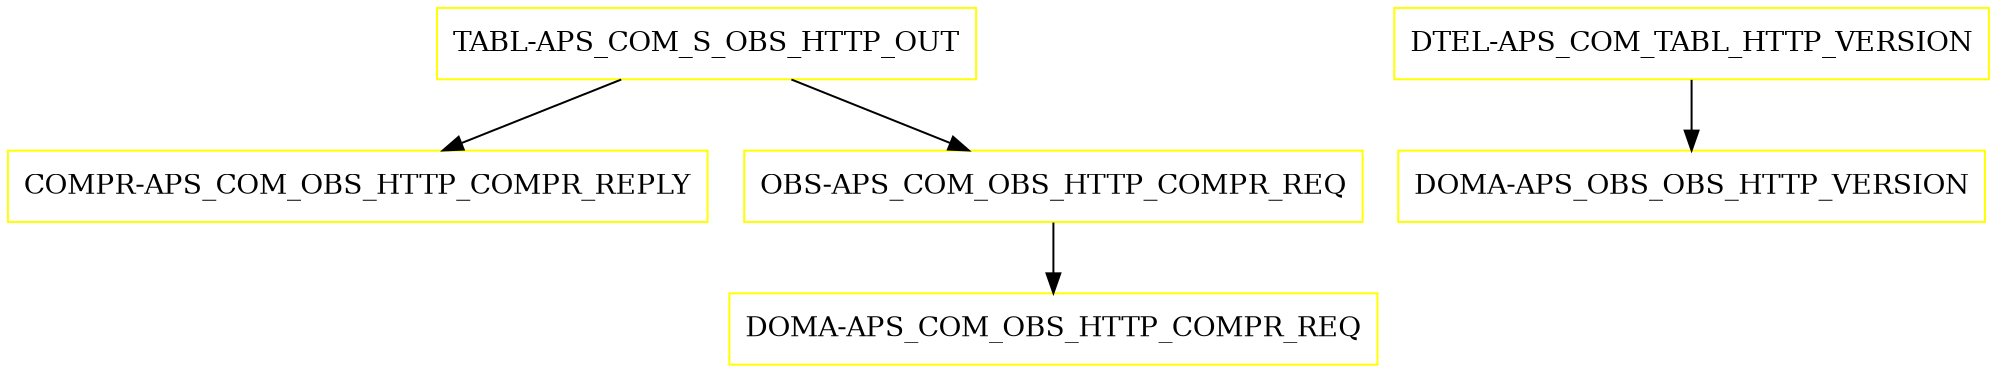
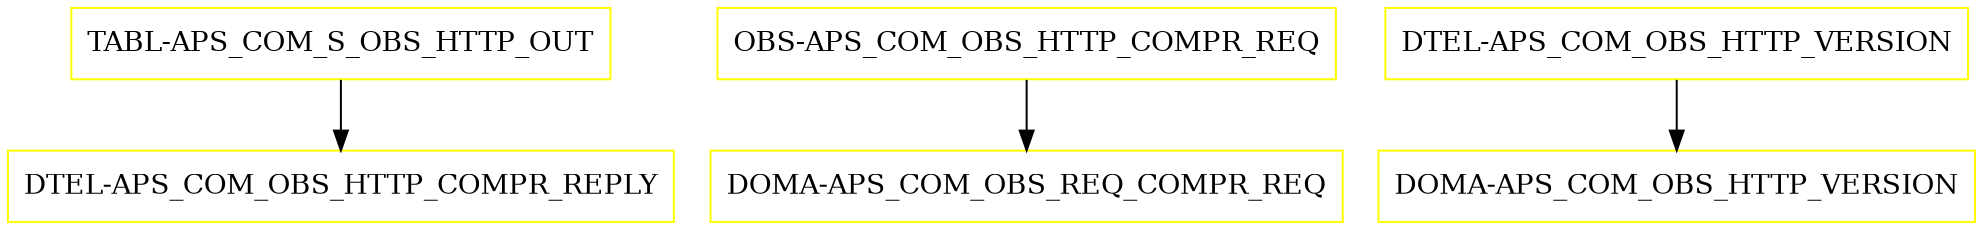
(1692, 44) -> (1677, 44)
(871, 111) -> none
(358, 186) -> (341, 186)
(1692, 186) -> (1677, 186)
(1053, 329) -> (1027, 186)
